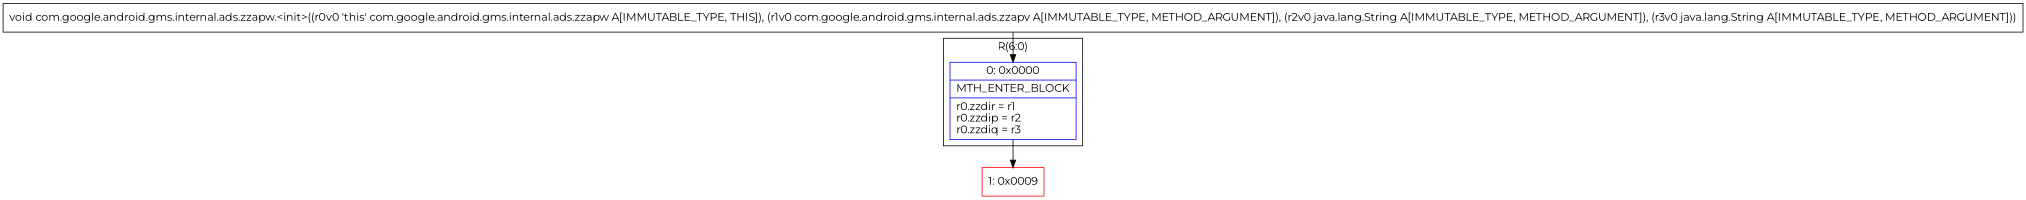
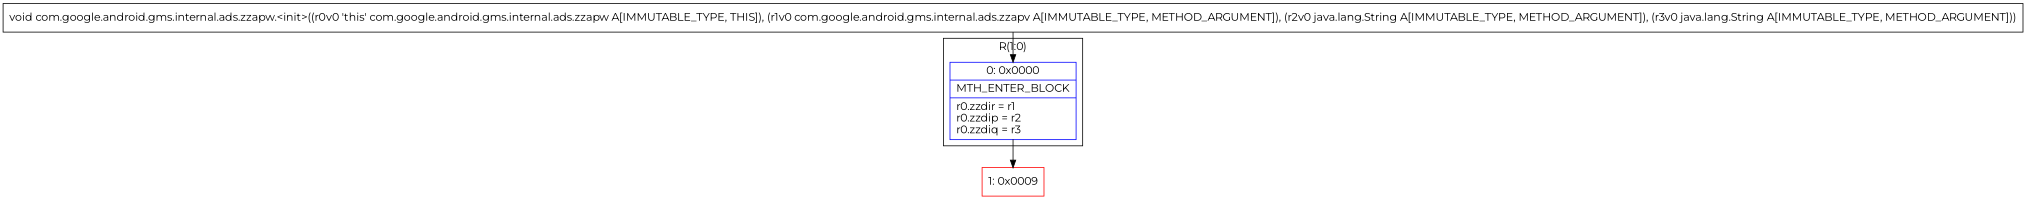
(1013, 47) -> (1013, 47)
